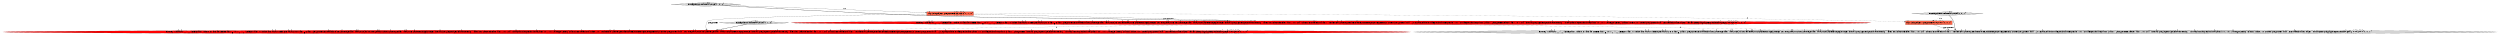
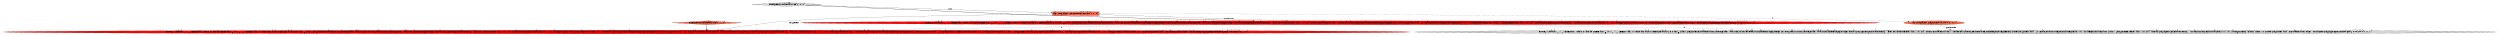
(1947, 14) -> none
(754, 23) -> (707, 23)
(1929, 23) -> (1934, 23)
